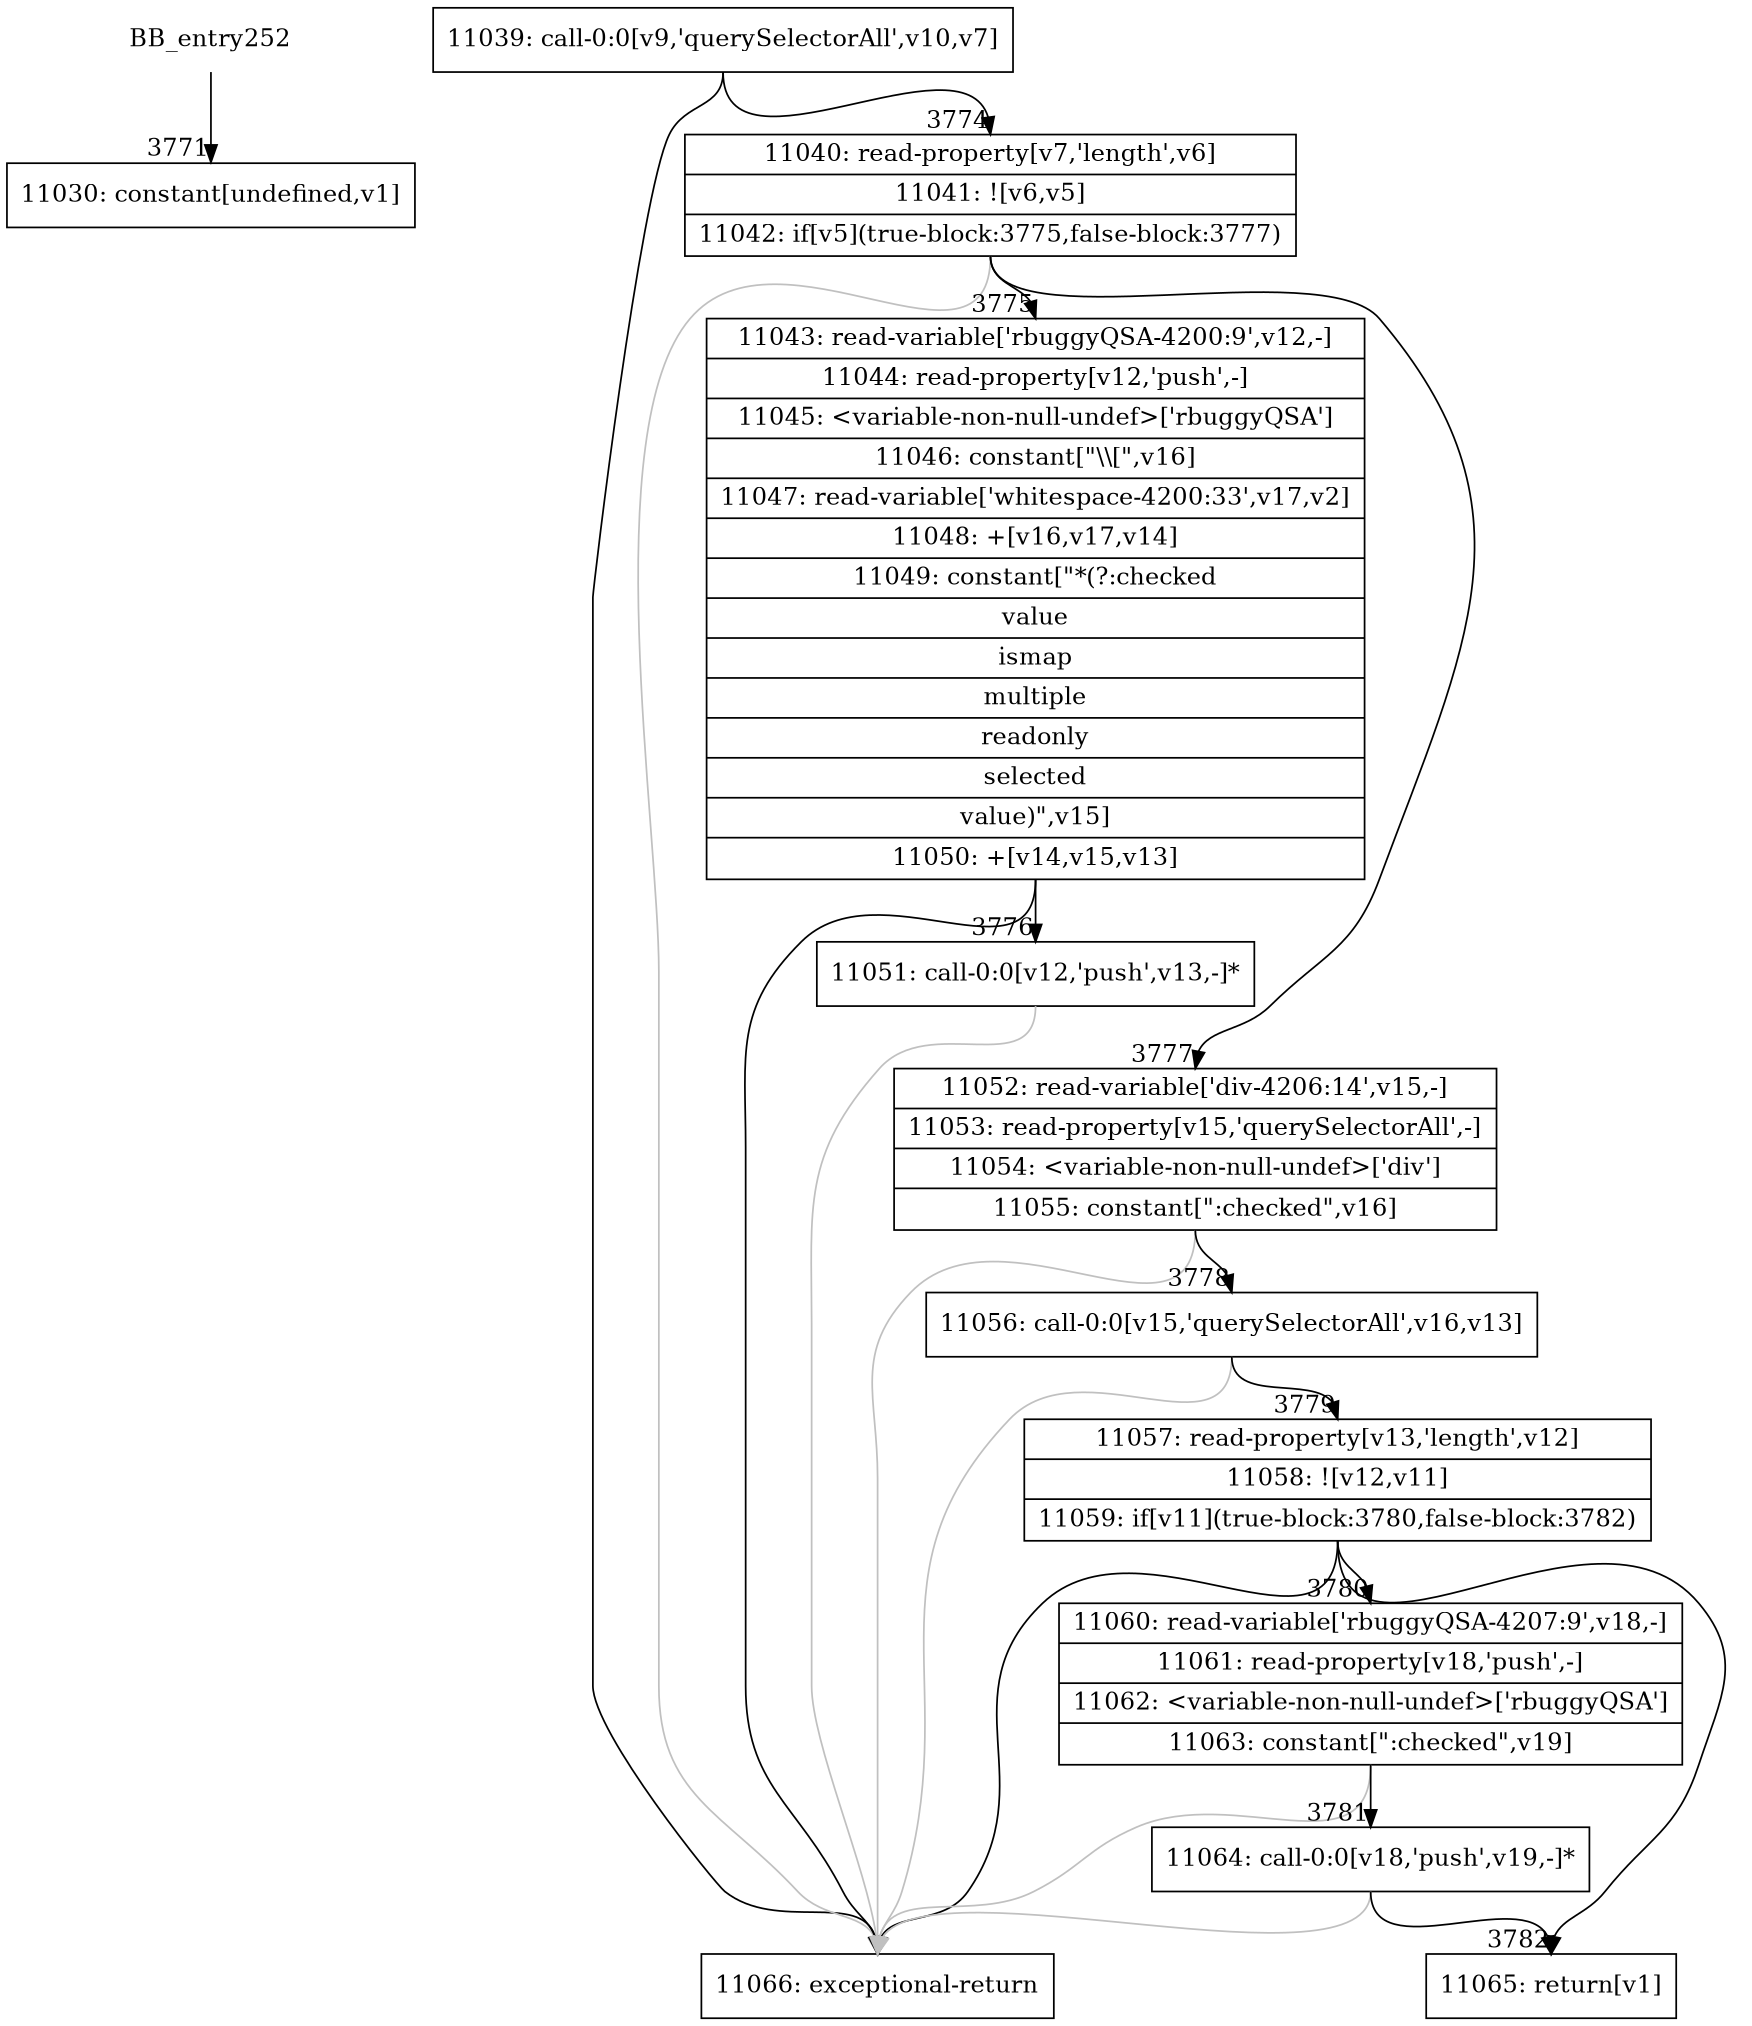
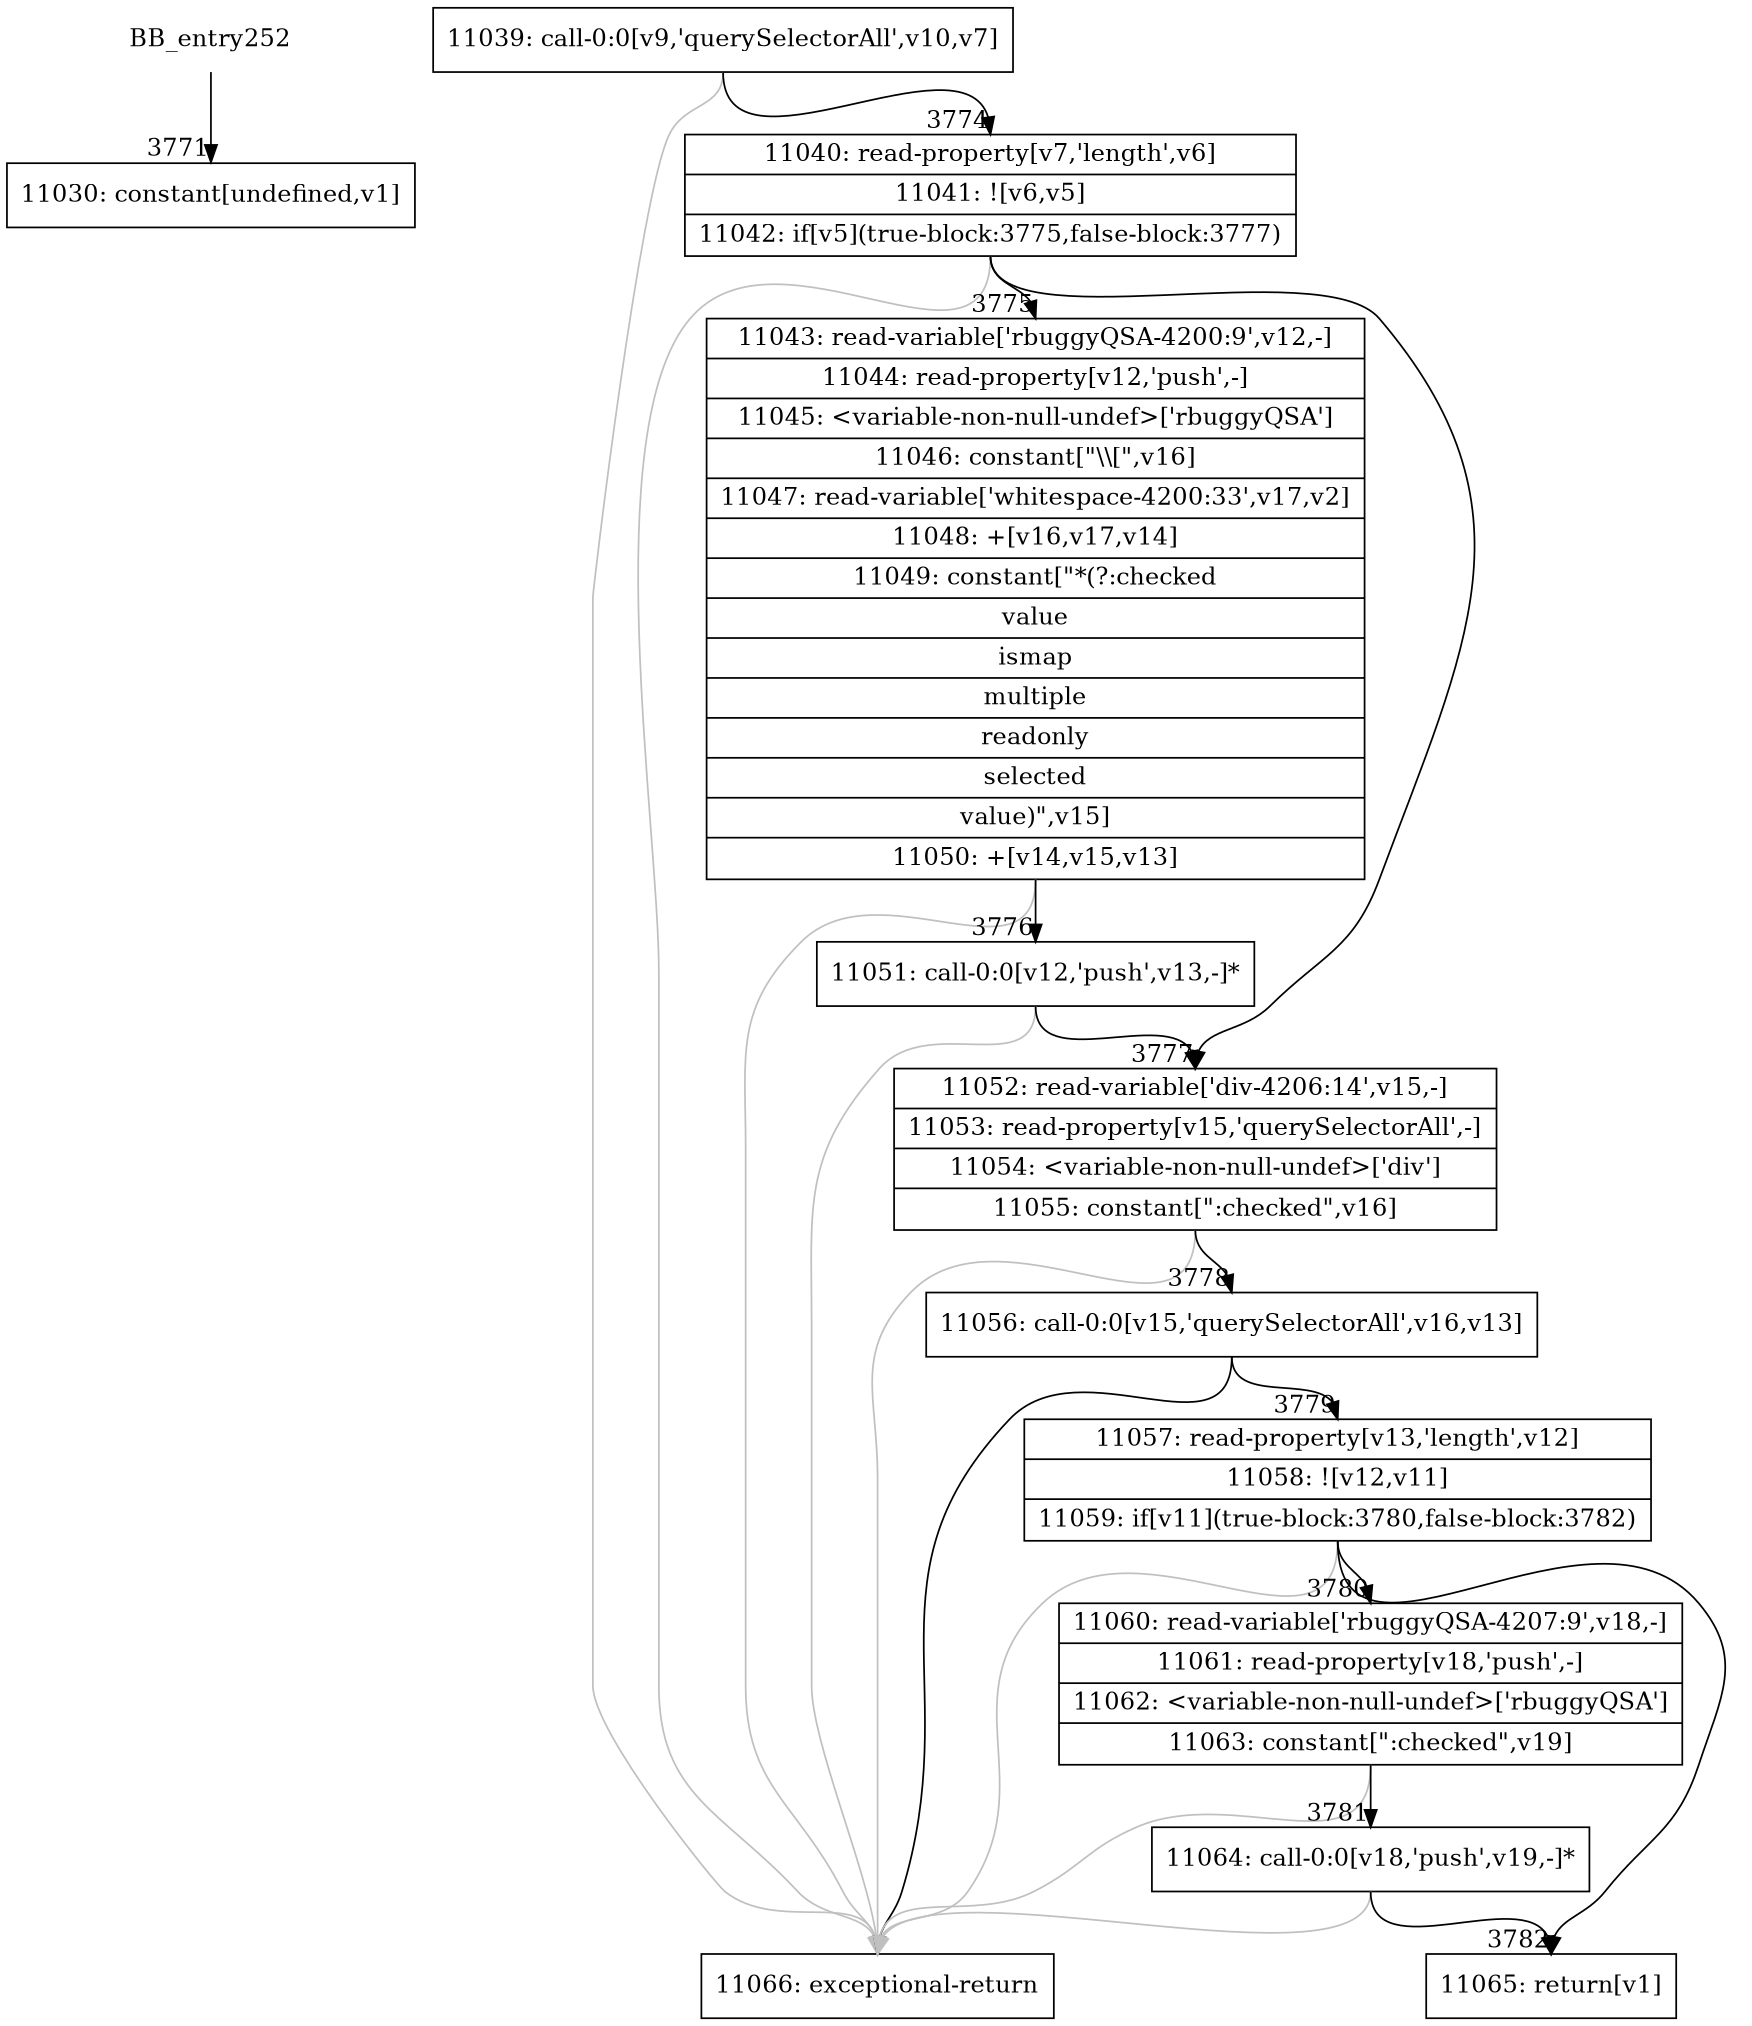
none -> (1107, 1038)
(593, 1069) -> (593, 1069)
(746, 1315) -> (746, 1315)
(936, 1543) -> (936, 1543)
(1021, 1630) -> (1021, 1630)
